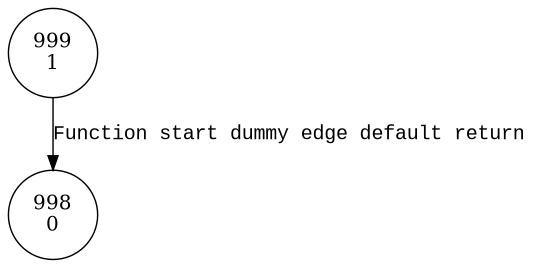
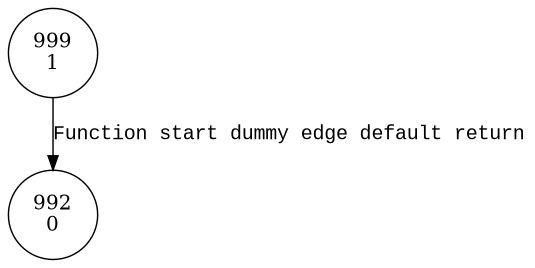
(53, 215) -> (53, 215)
